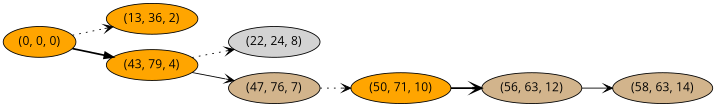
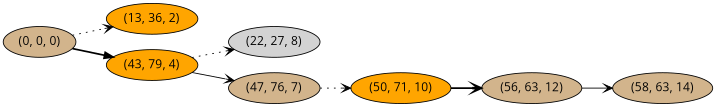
(40, 42) -> (40, 42)
(274, 42) -> (274, 42)
